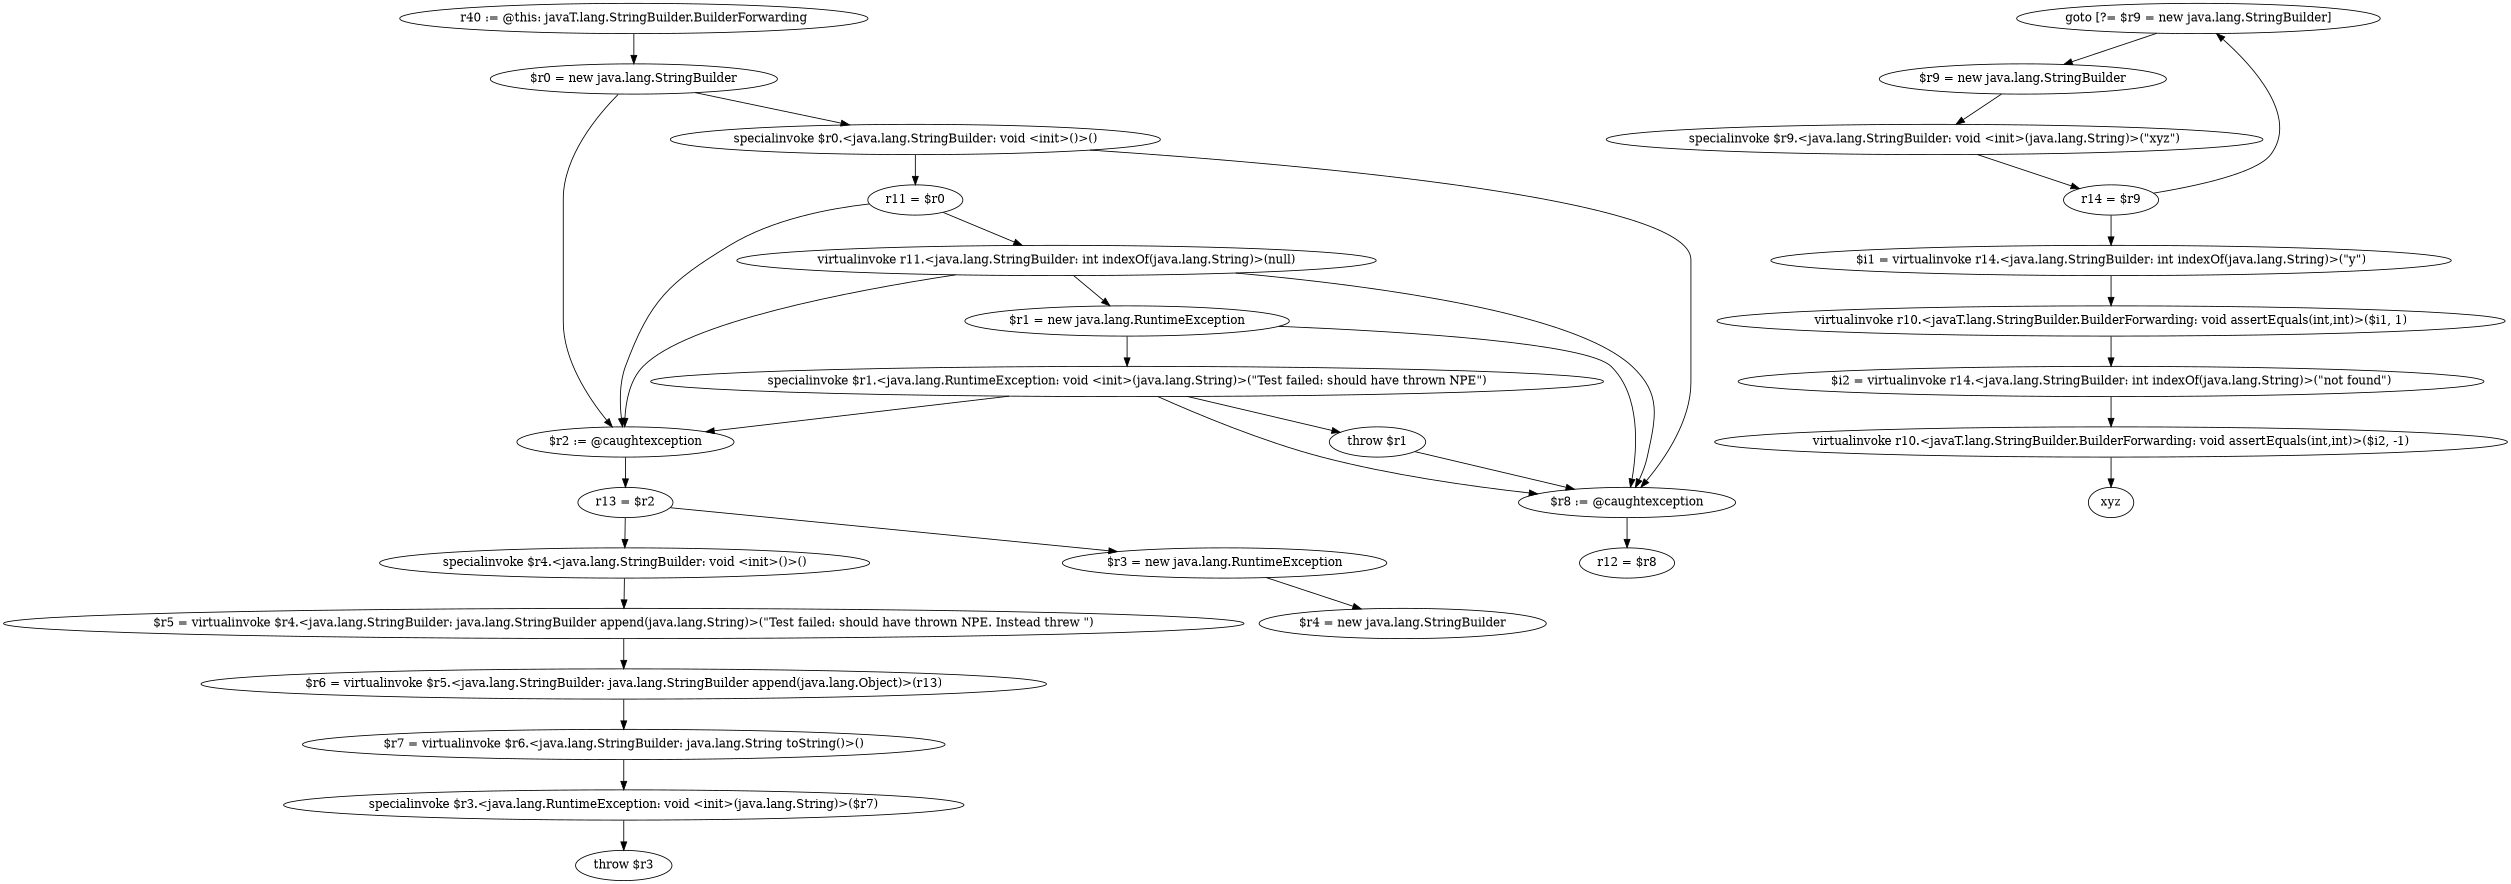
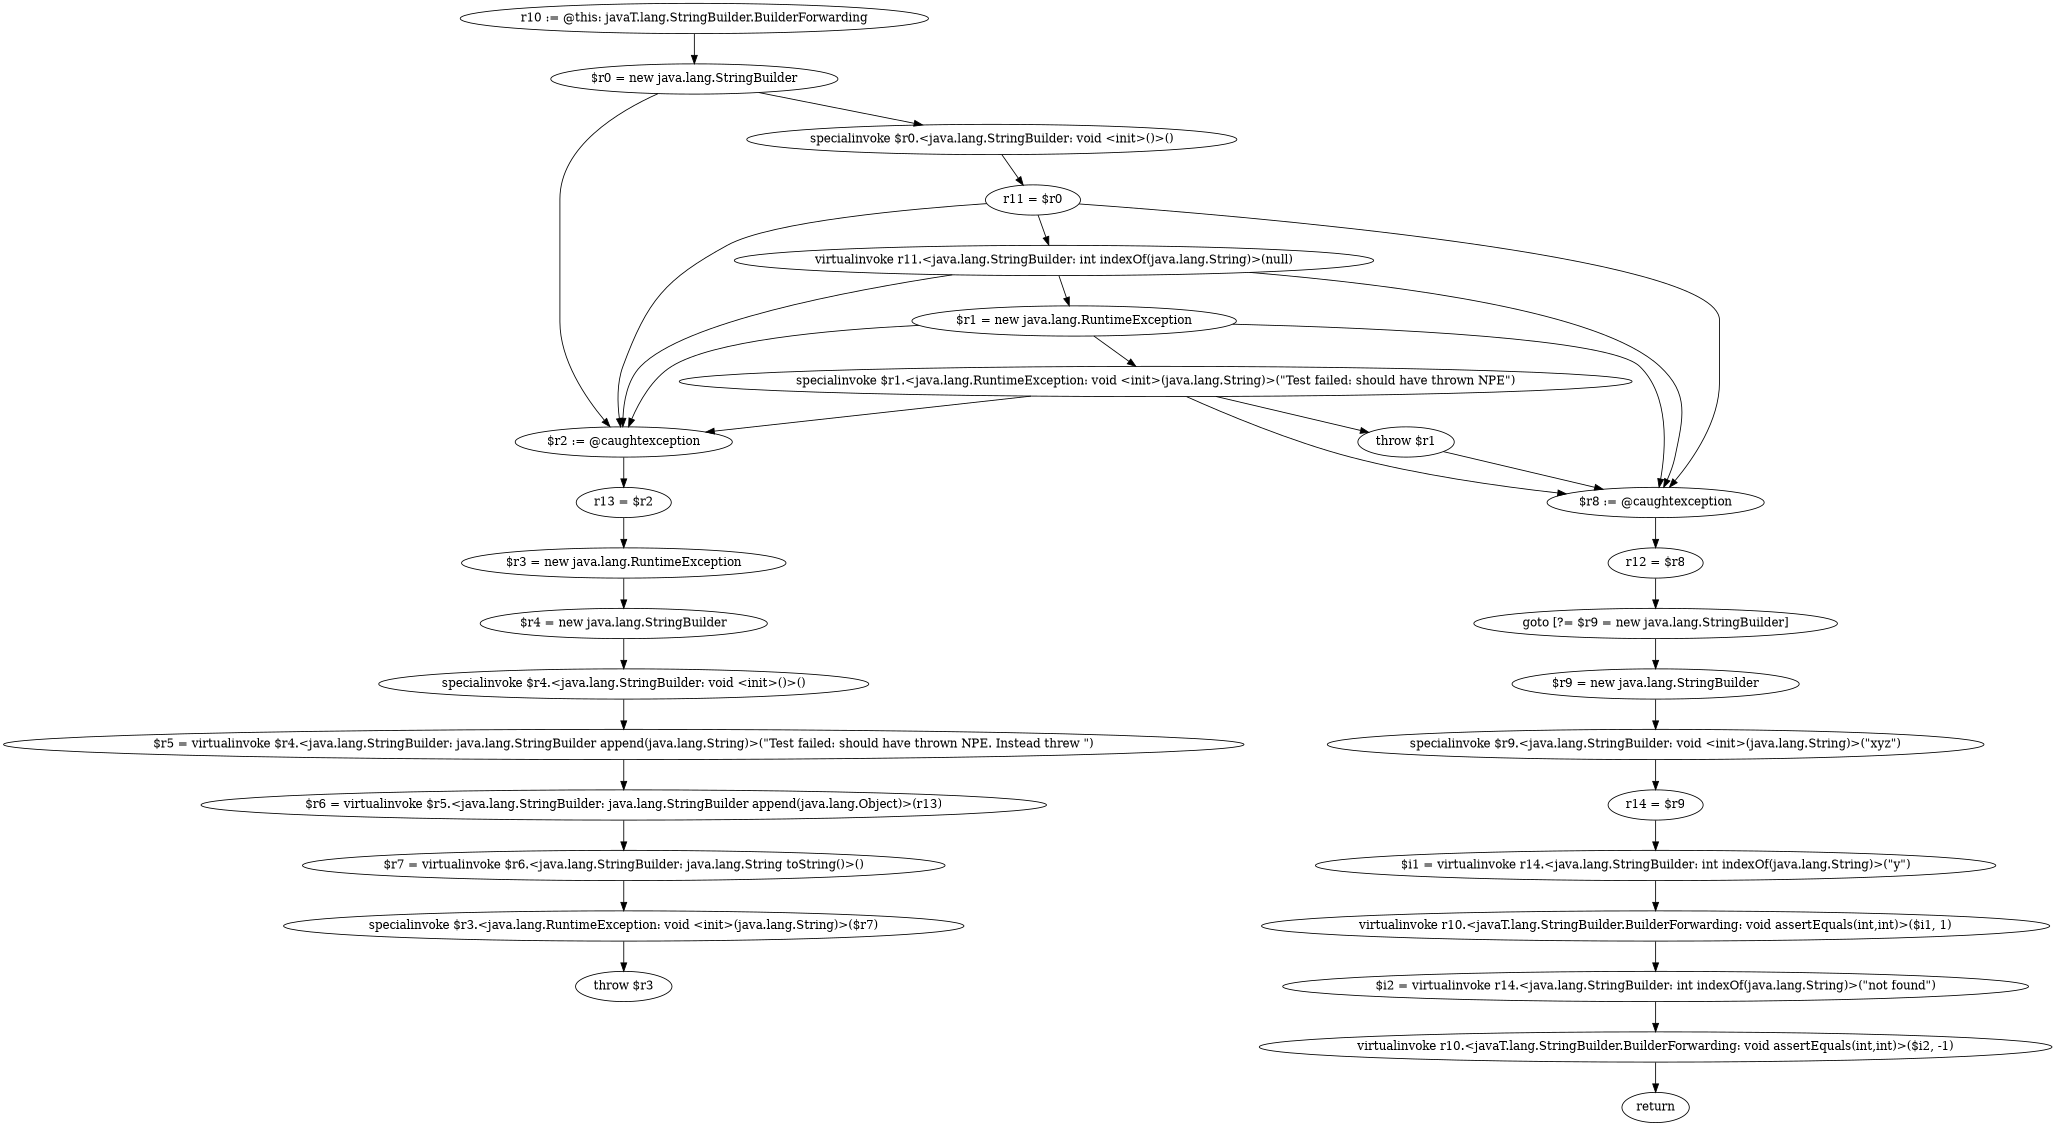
(634, 18) -> (694, 18)
(2273, 150) -> (1656, 589)
(1514, 194) -> (1493, 247)
none -> (760, 341)
(2111, 502) -> (1656, 1107)
(625, 529) -> (624, 650)
